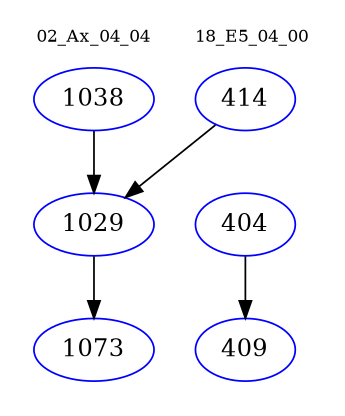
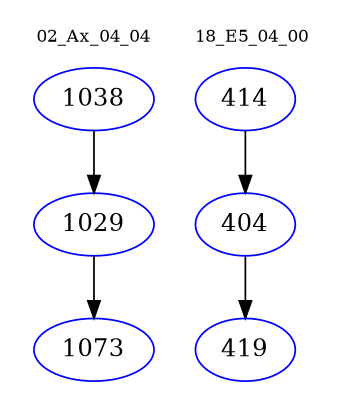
(193, 143) -> (245, 153)
(245, 350) -> (245, 350)
